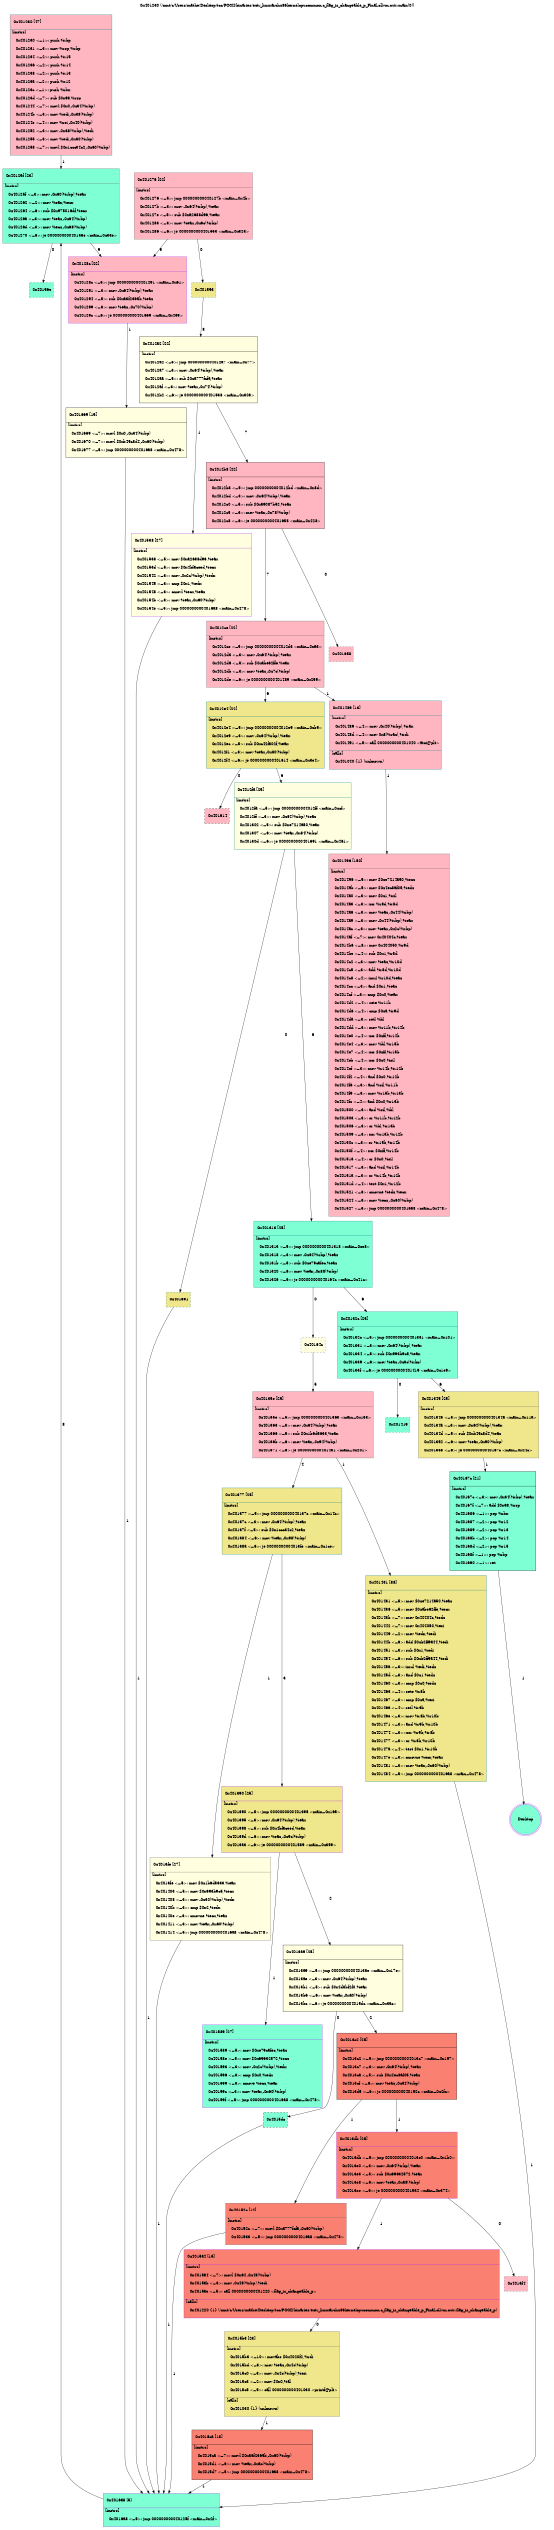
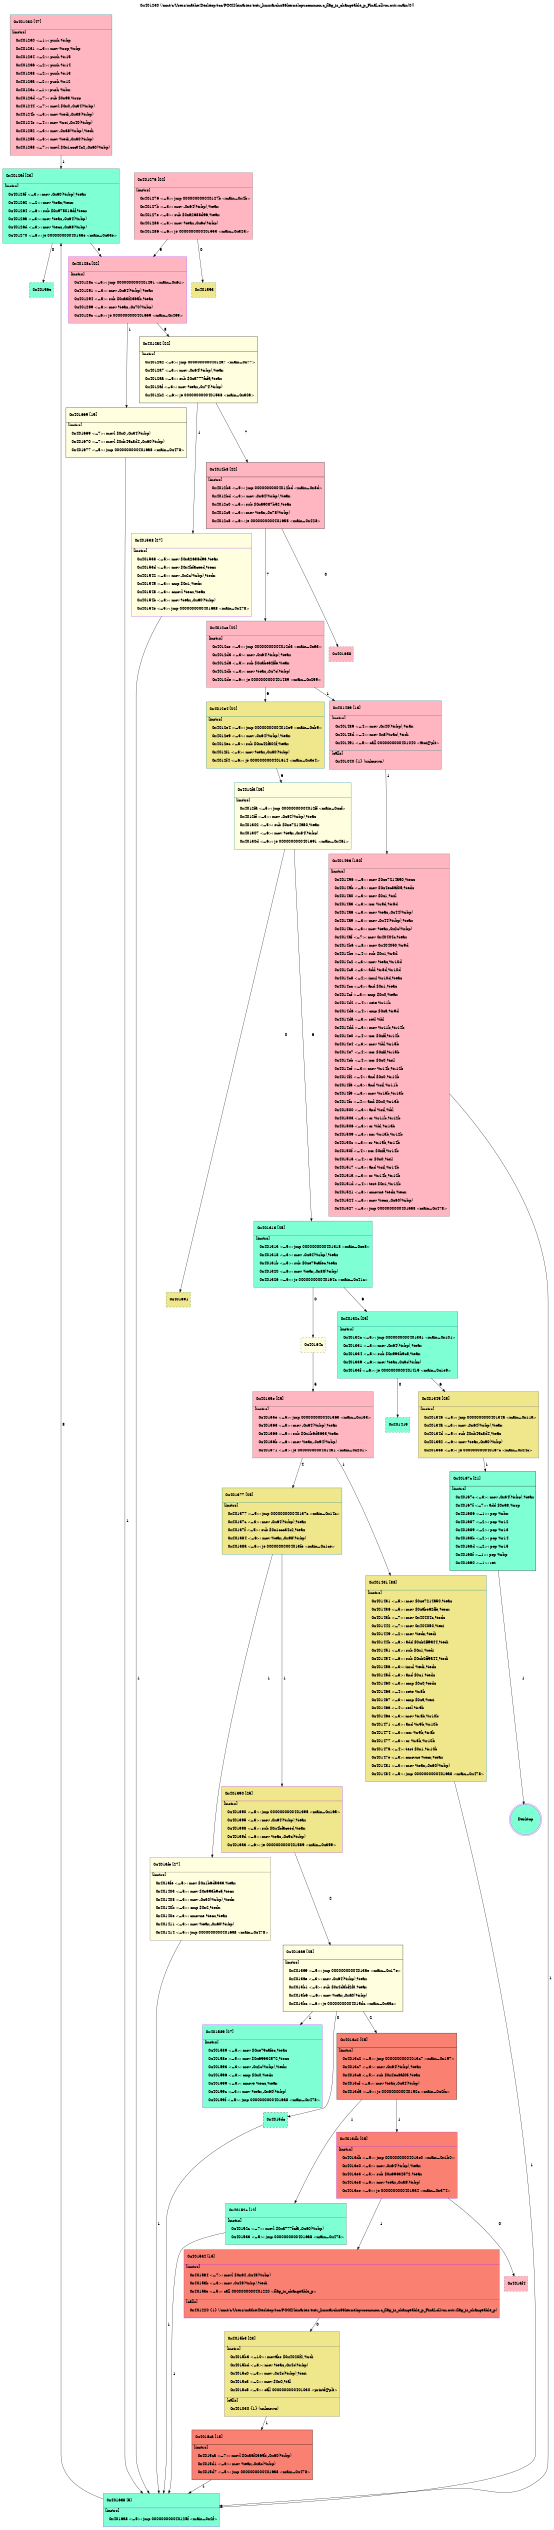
(202, 316) -> (162, 329)
(217, 816) -> none
(284, 1679) -> (284, 1679)
(146, 1897) -> (548, 1935)
(273, 1937) -> (307, 2017)
(286, 2224) -> (286, 2224)
